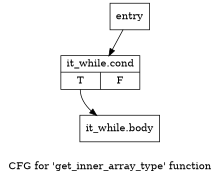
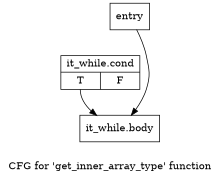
(118, 40) -> (149, 70)
